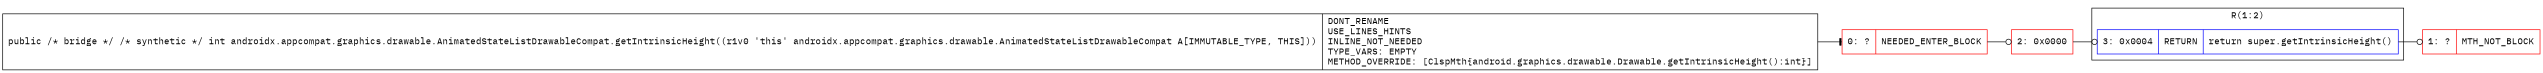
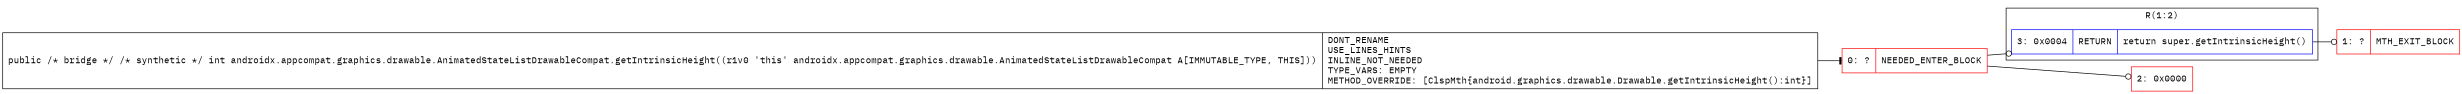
(2082, 42) -> (1997, 55)
(2498, 42) -> (2415, 42)
